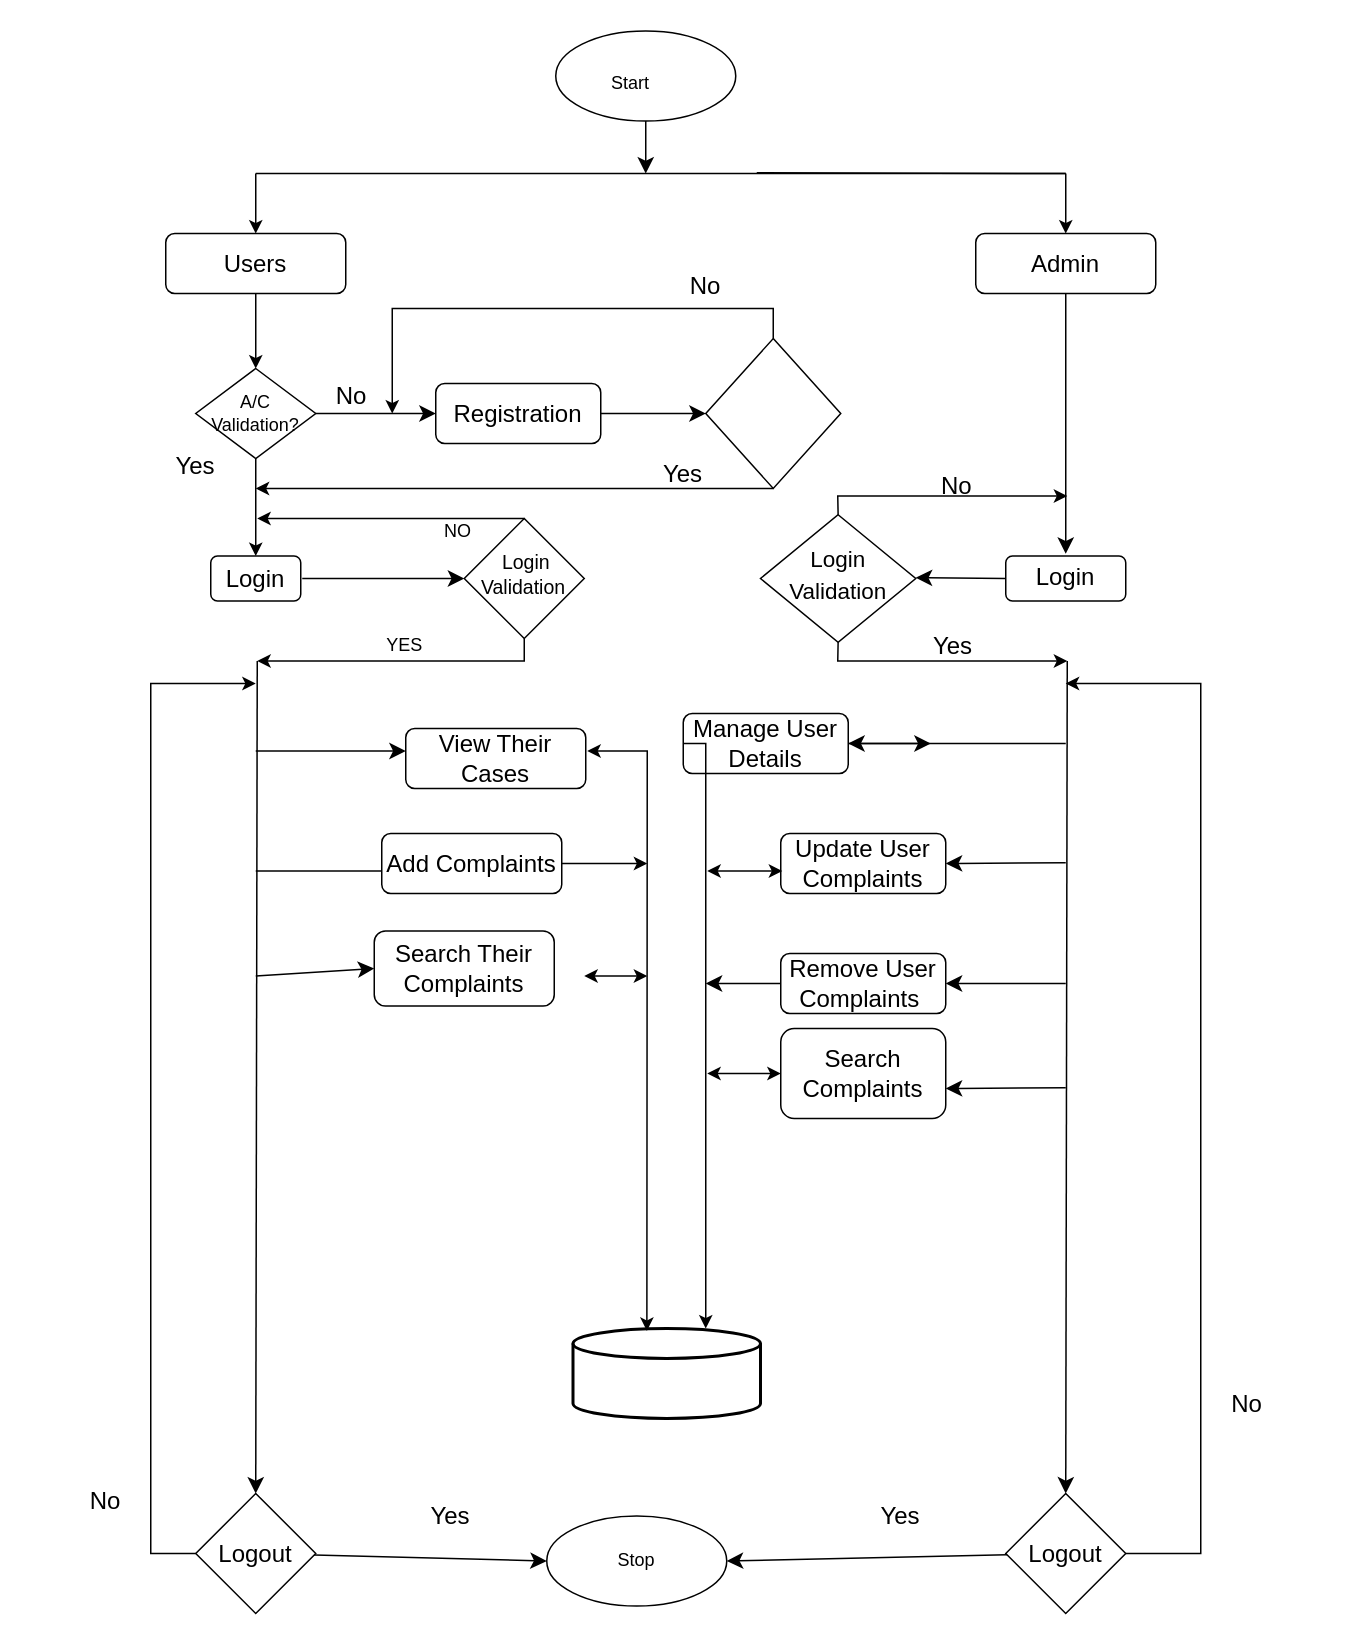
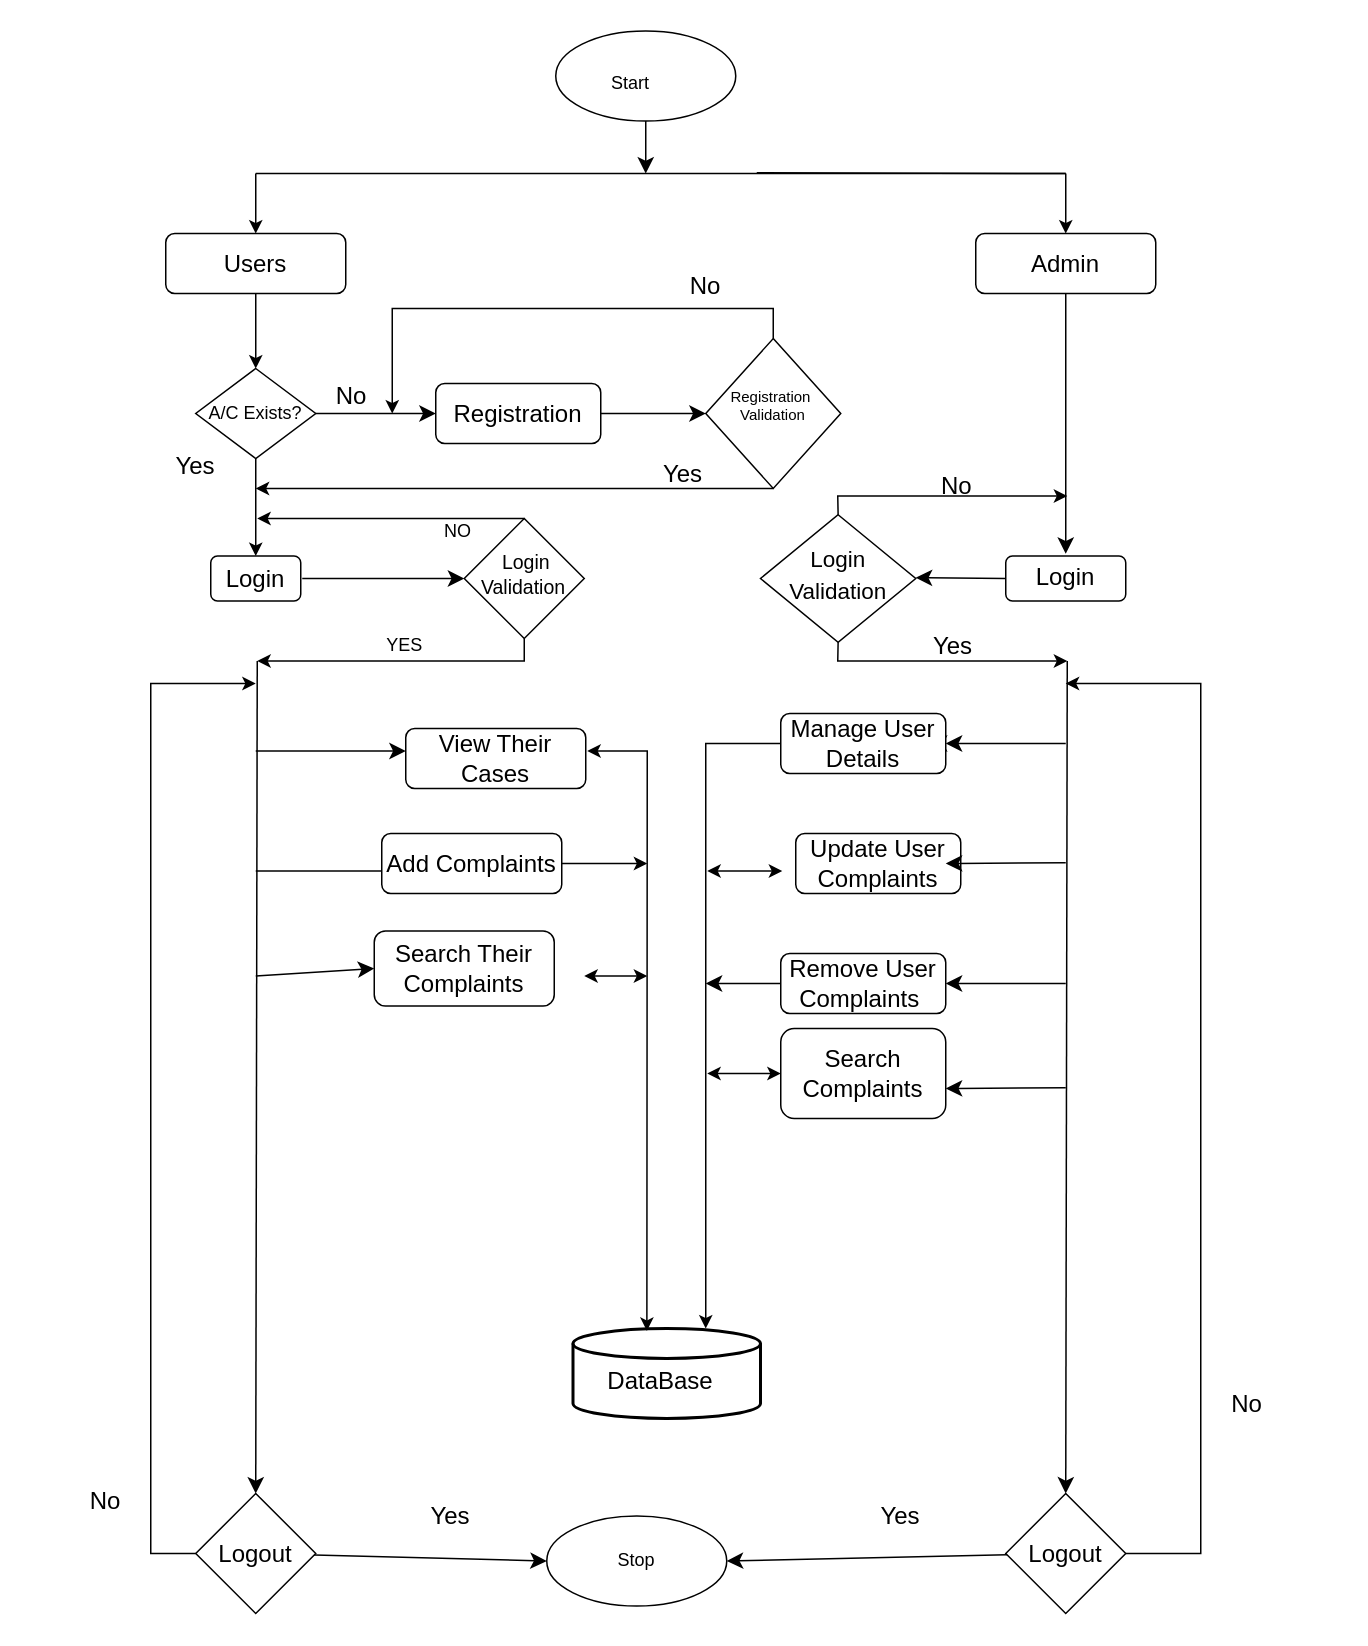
none -> (773, 406)
(256, 413) -> (256, 413)
(766, 743) -> (863, 743)
(863, 863) -> (878, 863)
none -> (661, 1381)
